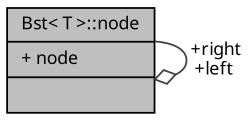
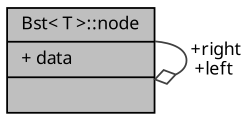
(51, 59) -> (47, 59)
